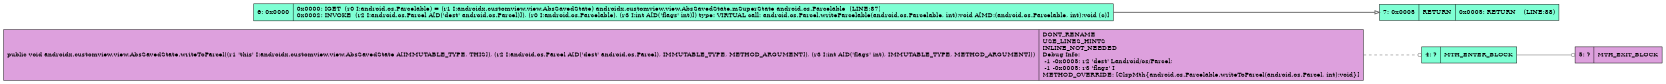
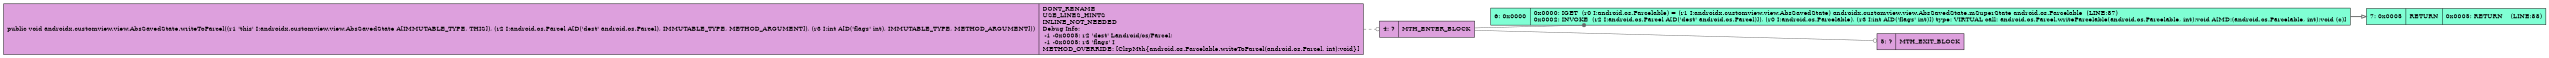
none -> (1528, 27)
(1469, 55) -> (1427, 29)
